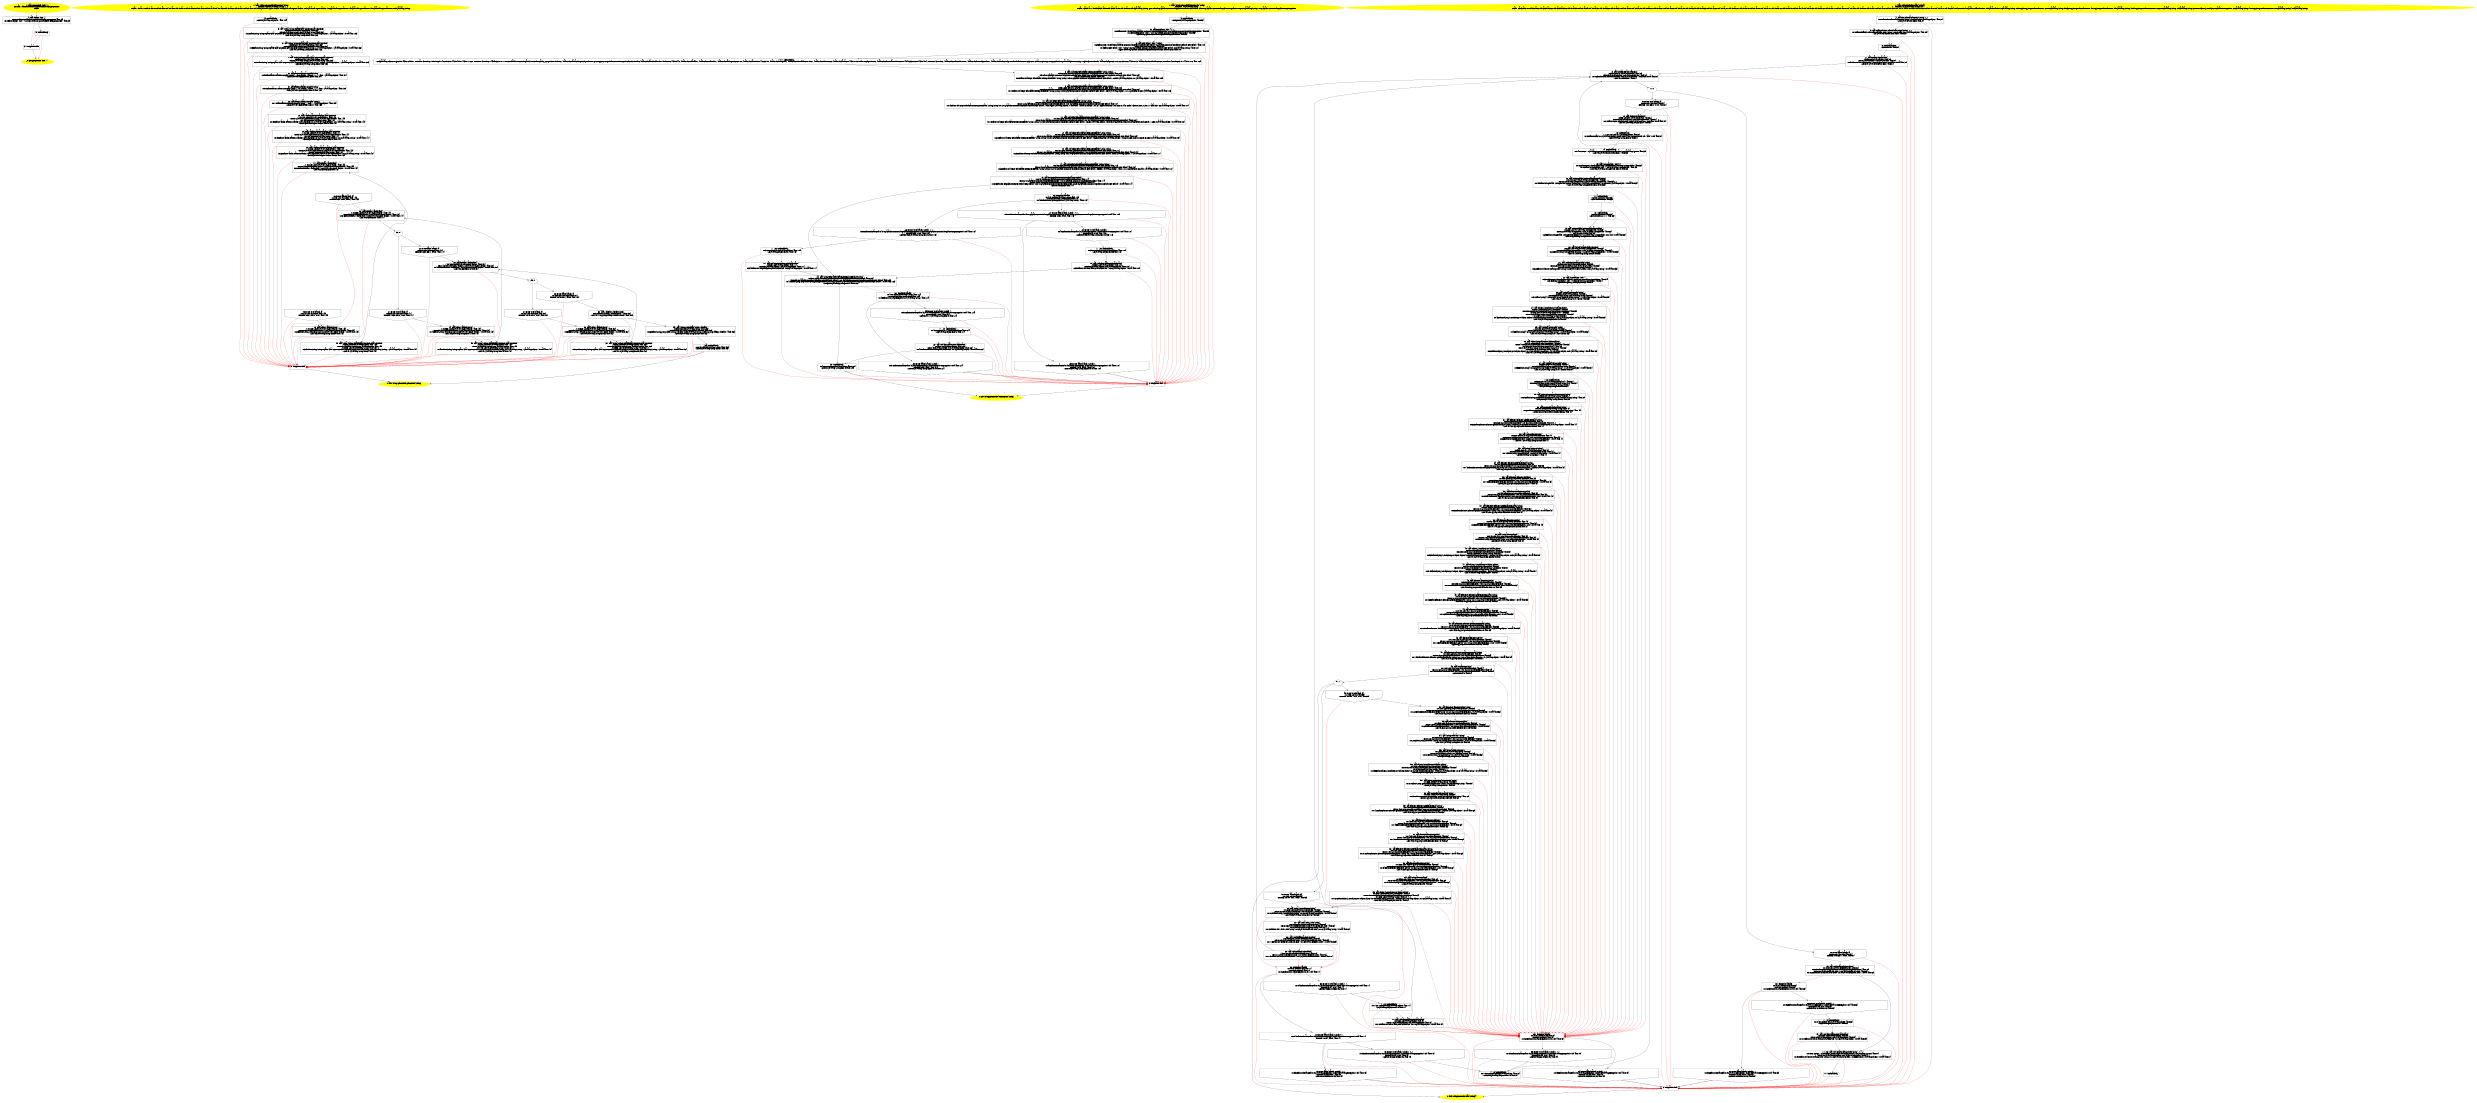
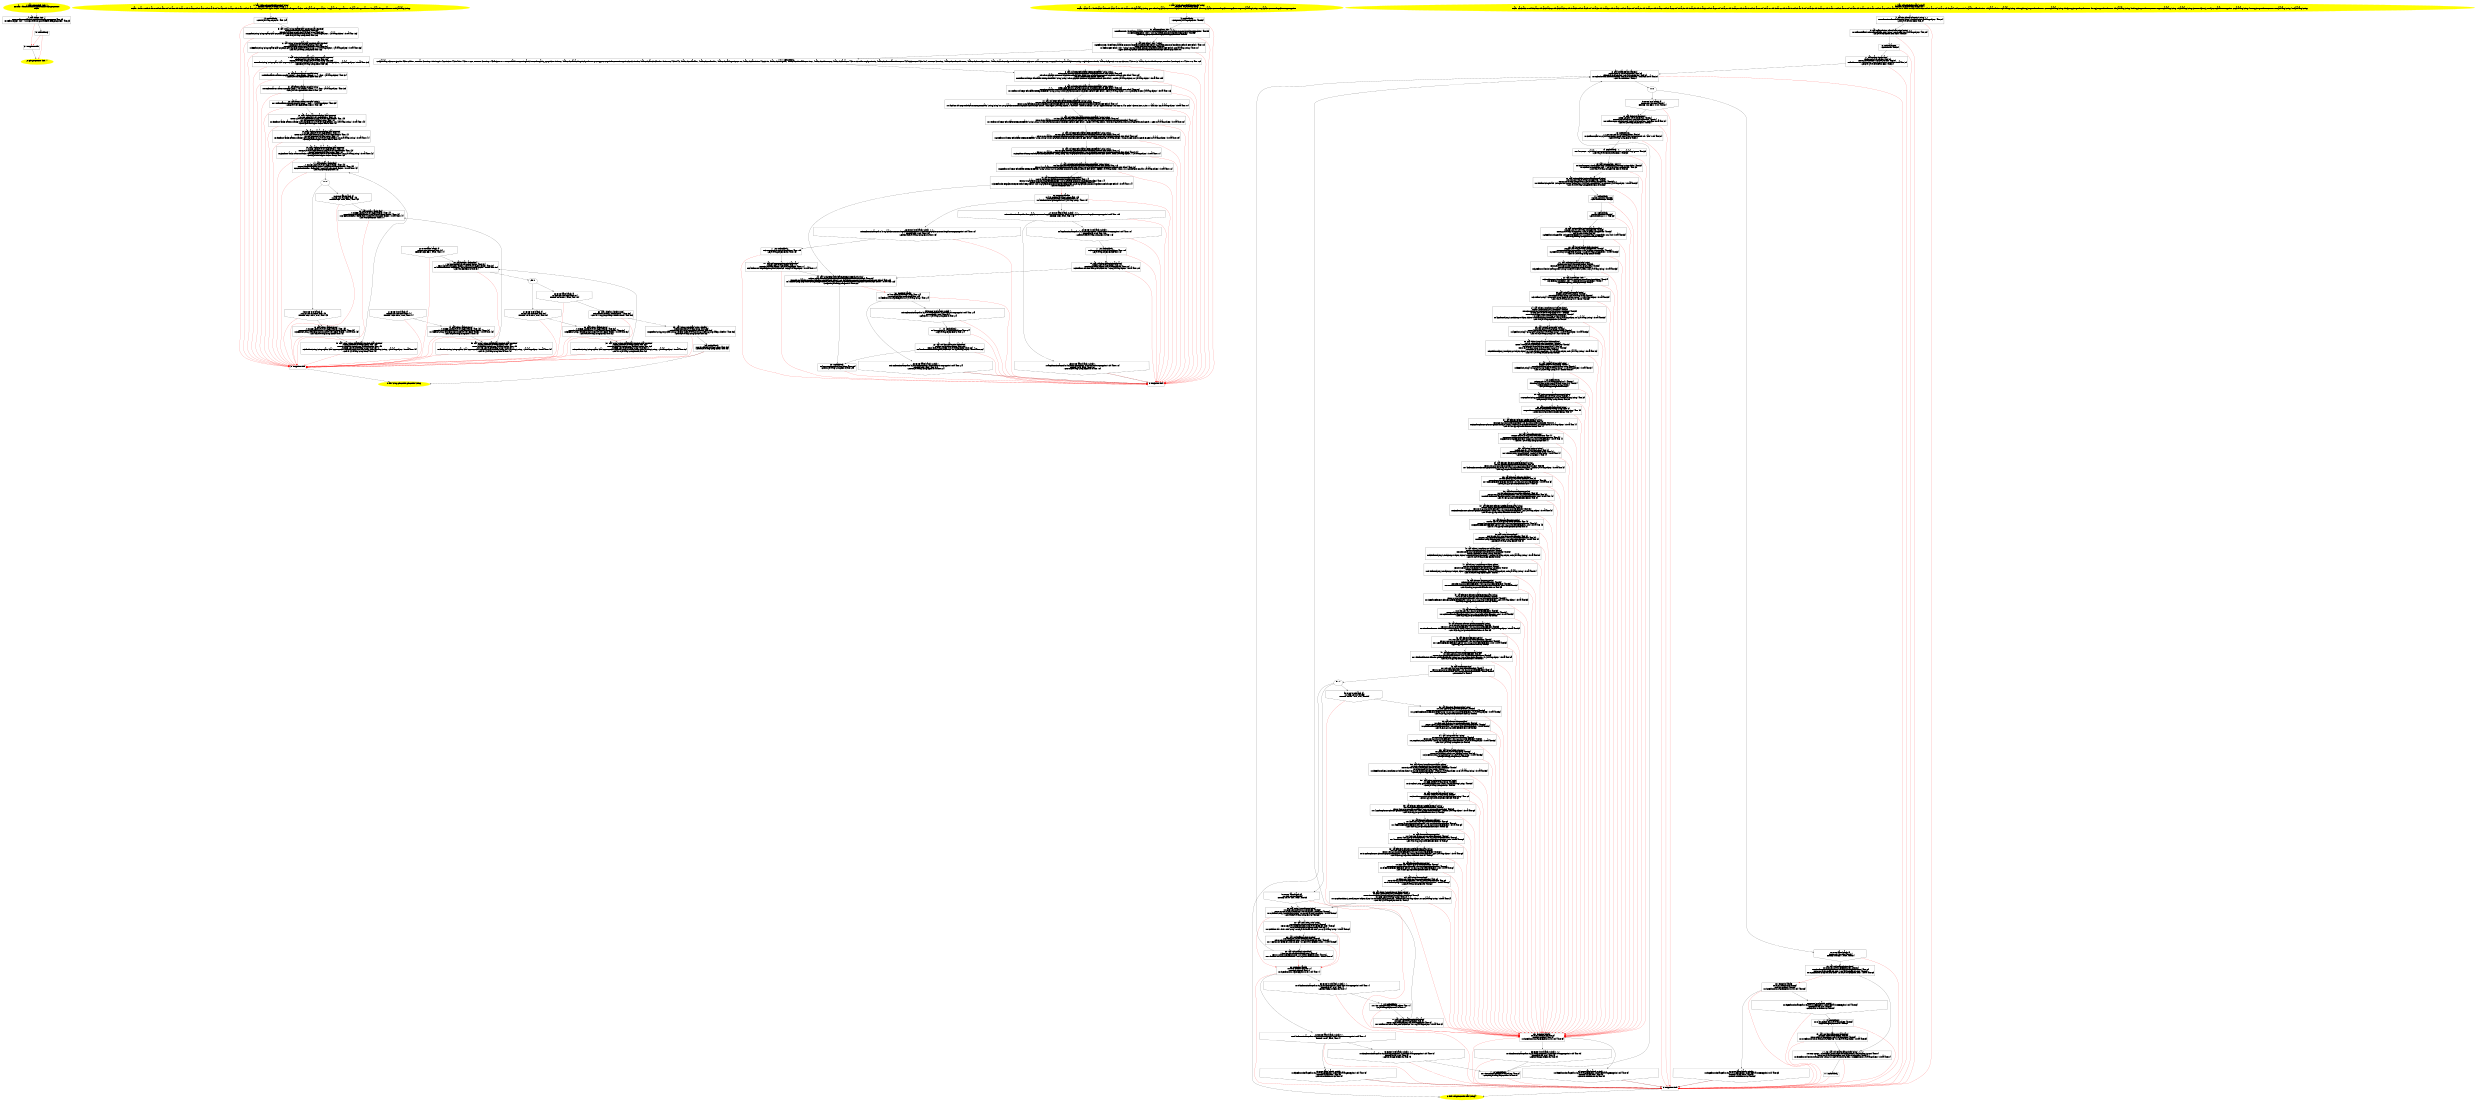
none -> (325, 183)
(398, 233) -> none
(996, 398) -> none
